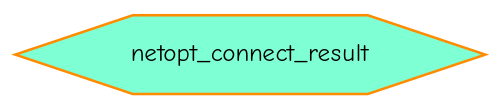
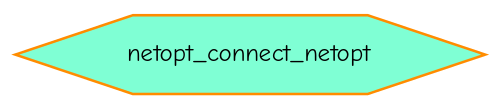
(250, 55) -> (250, 55)
